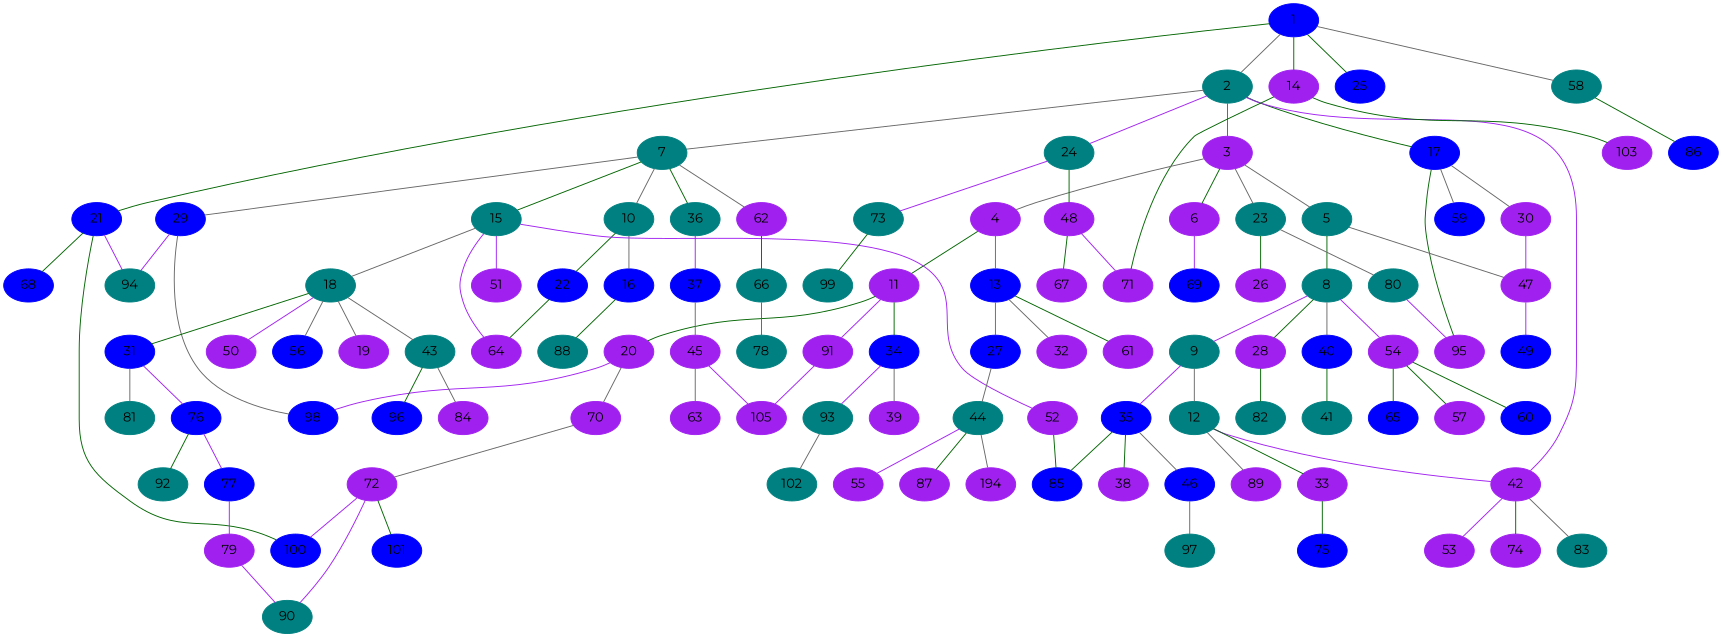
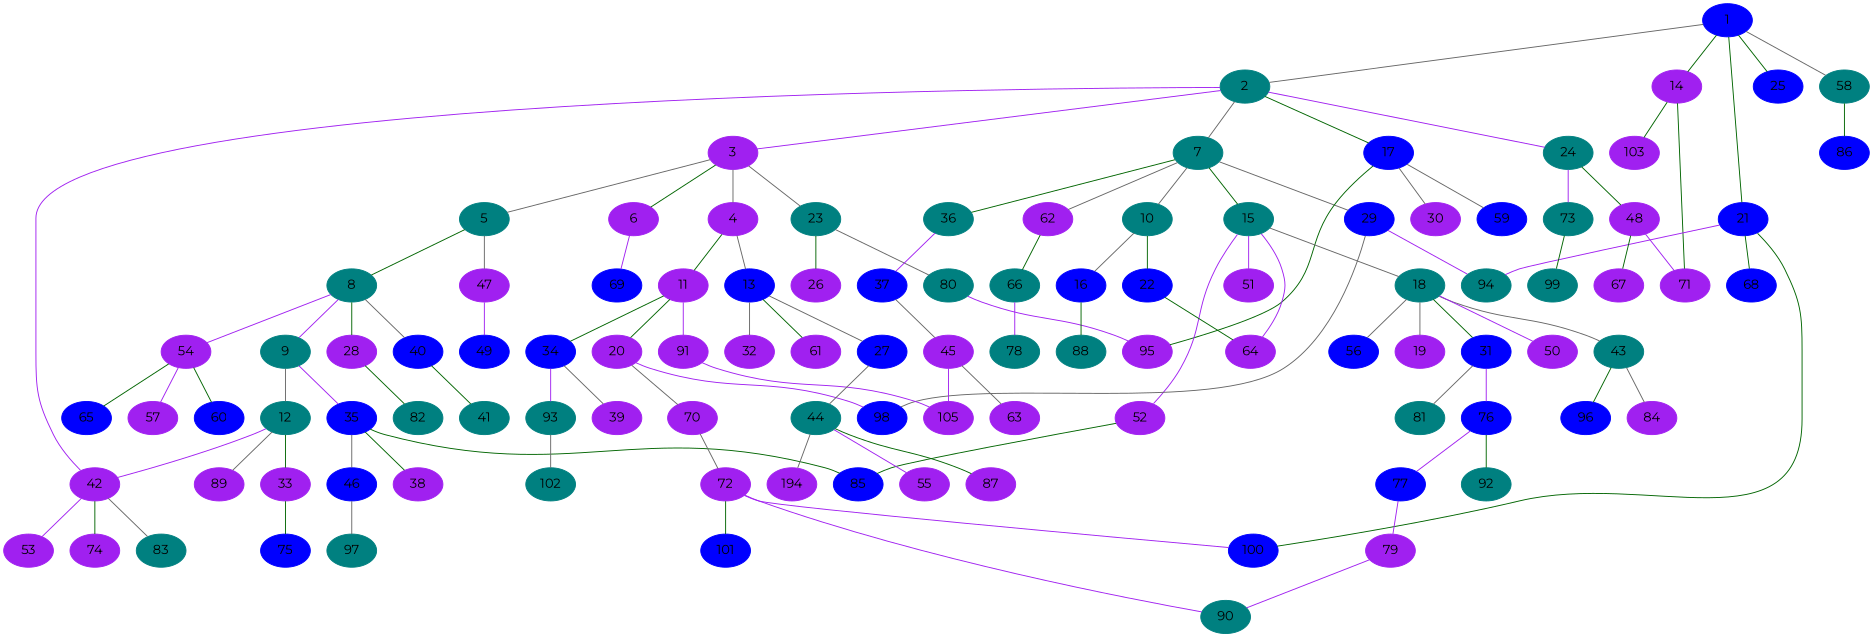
(1526, 252) -> none
(1426, 385) -> (169, 385)
